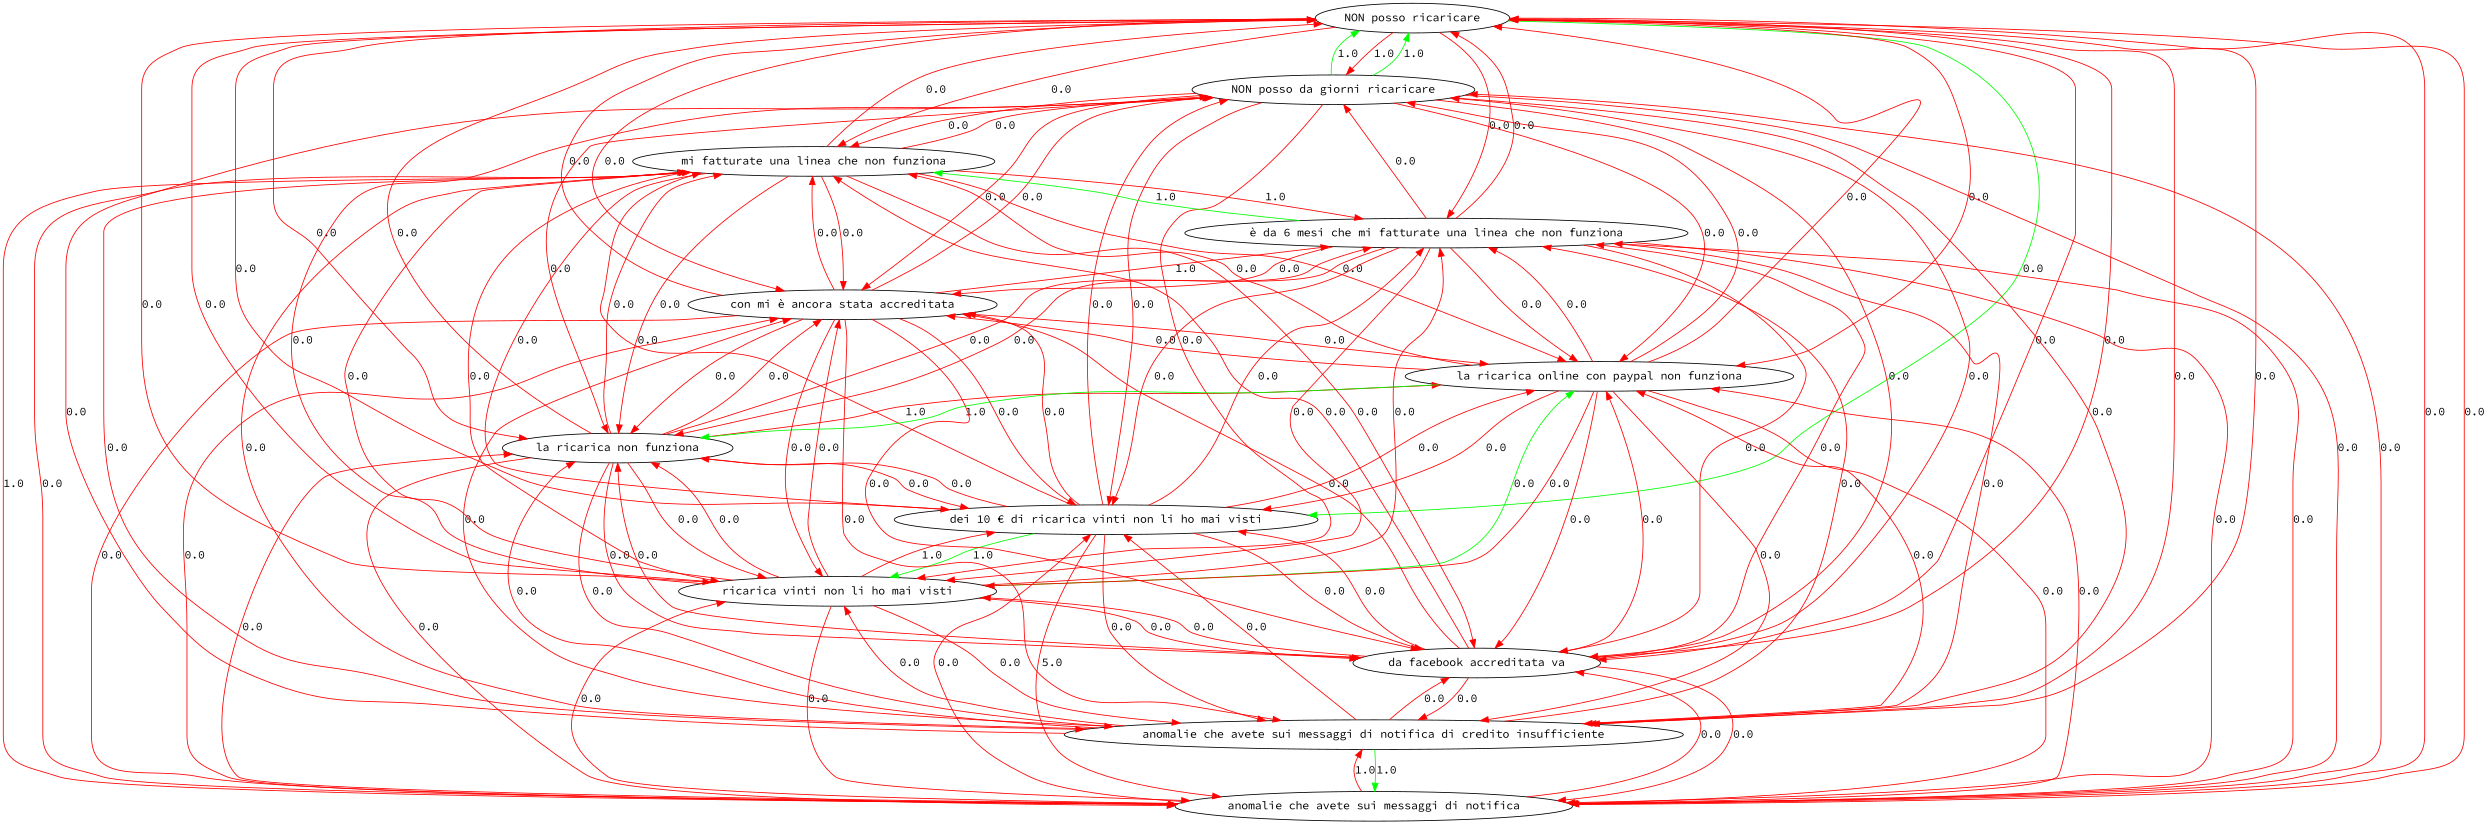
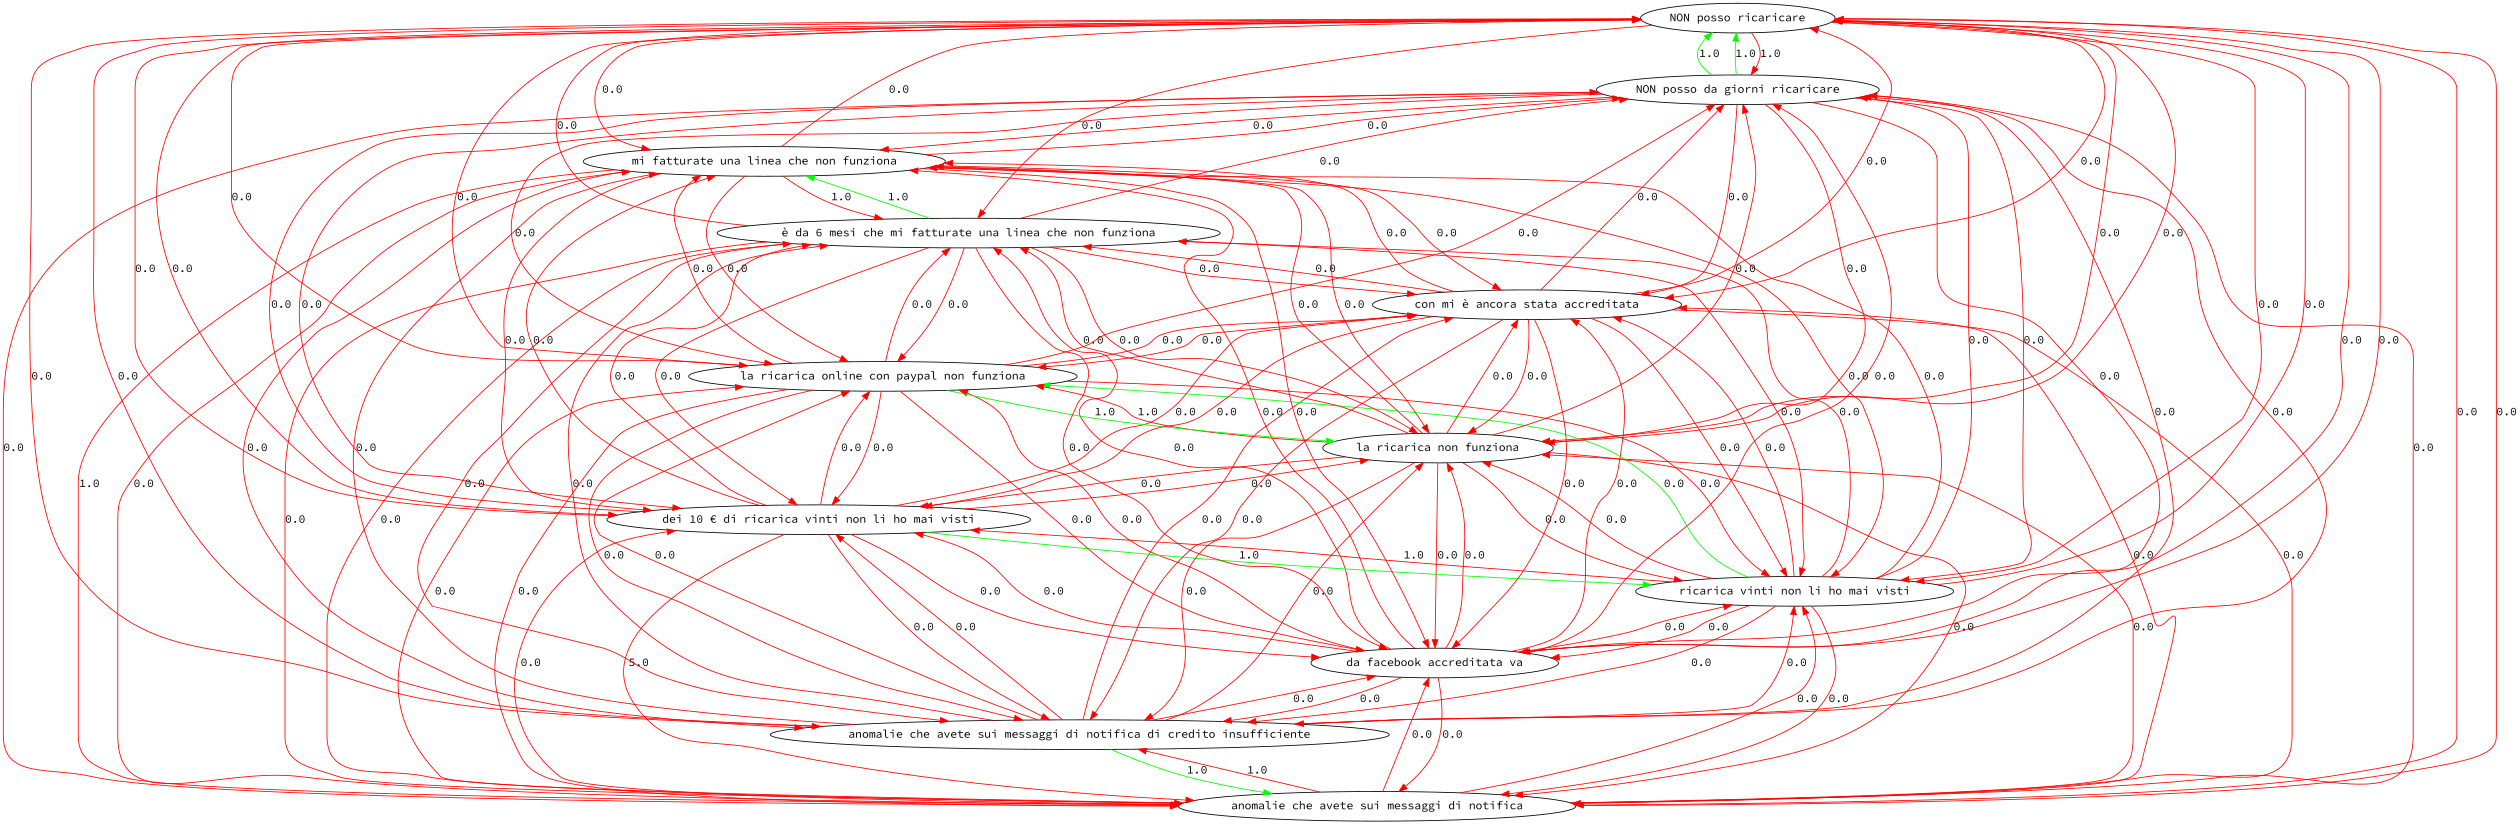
(2032, 238) -> (218, 68)
(1186, 269) -> (1326, 269)
none -> (1695, 328)
